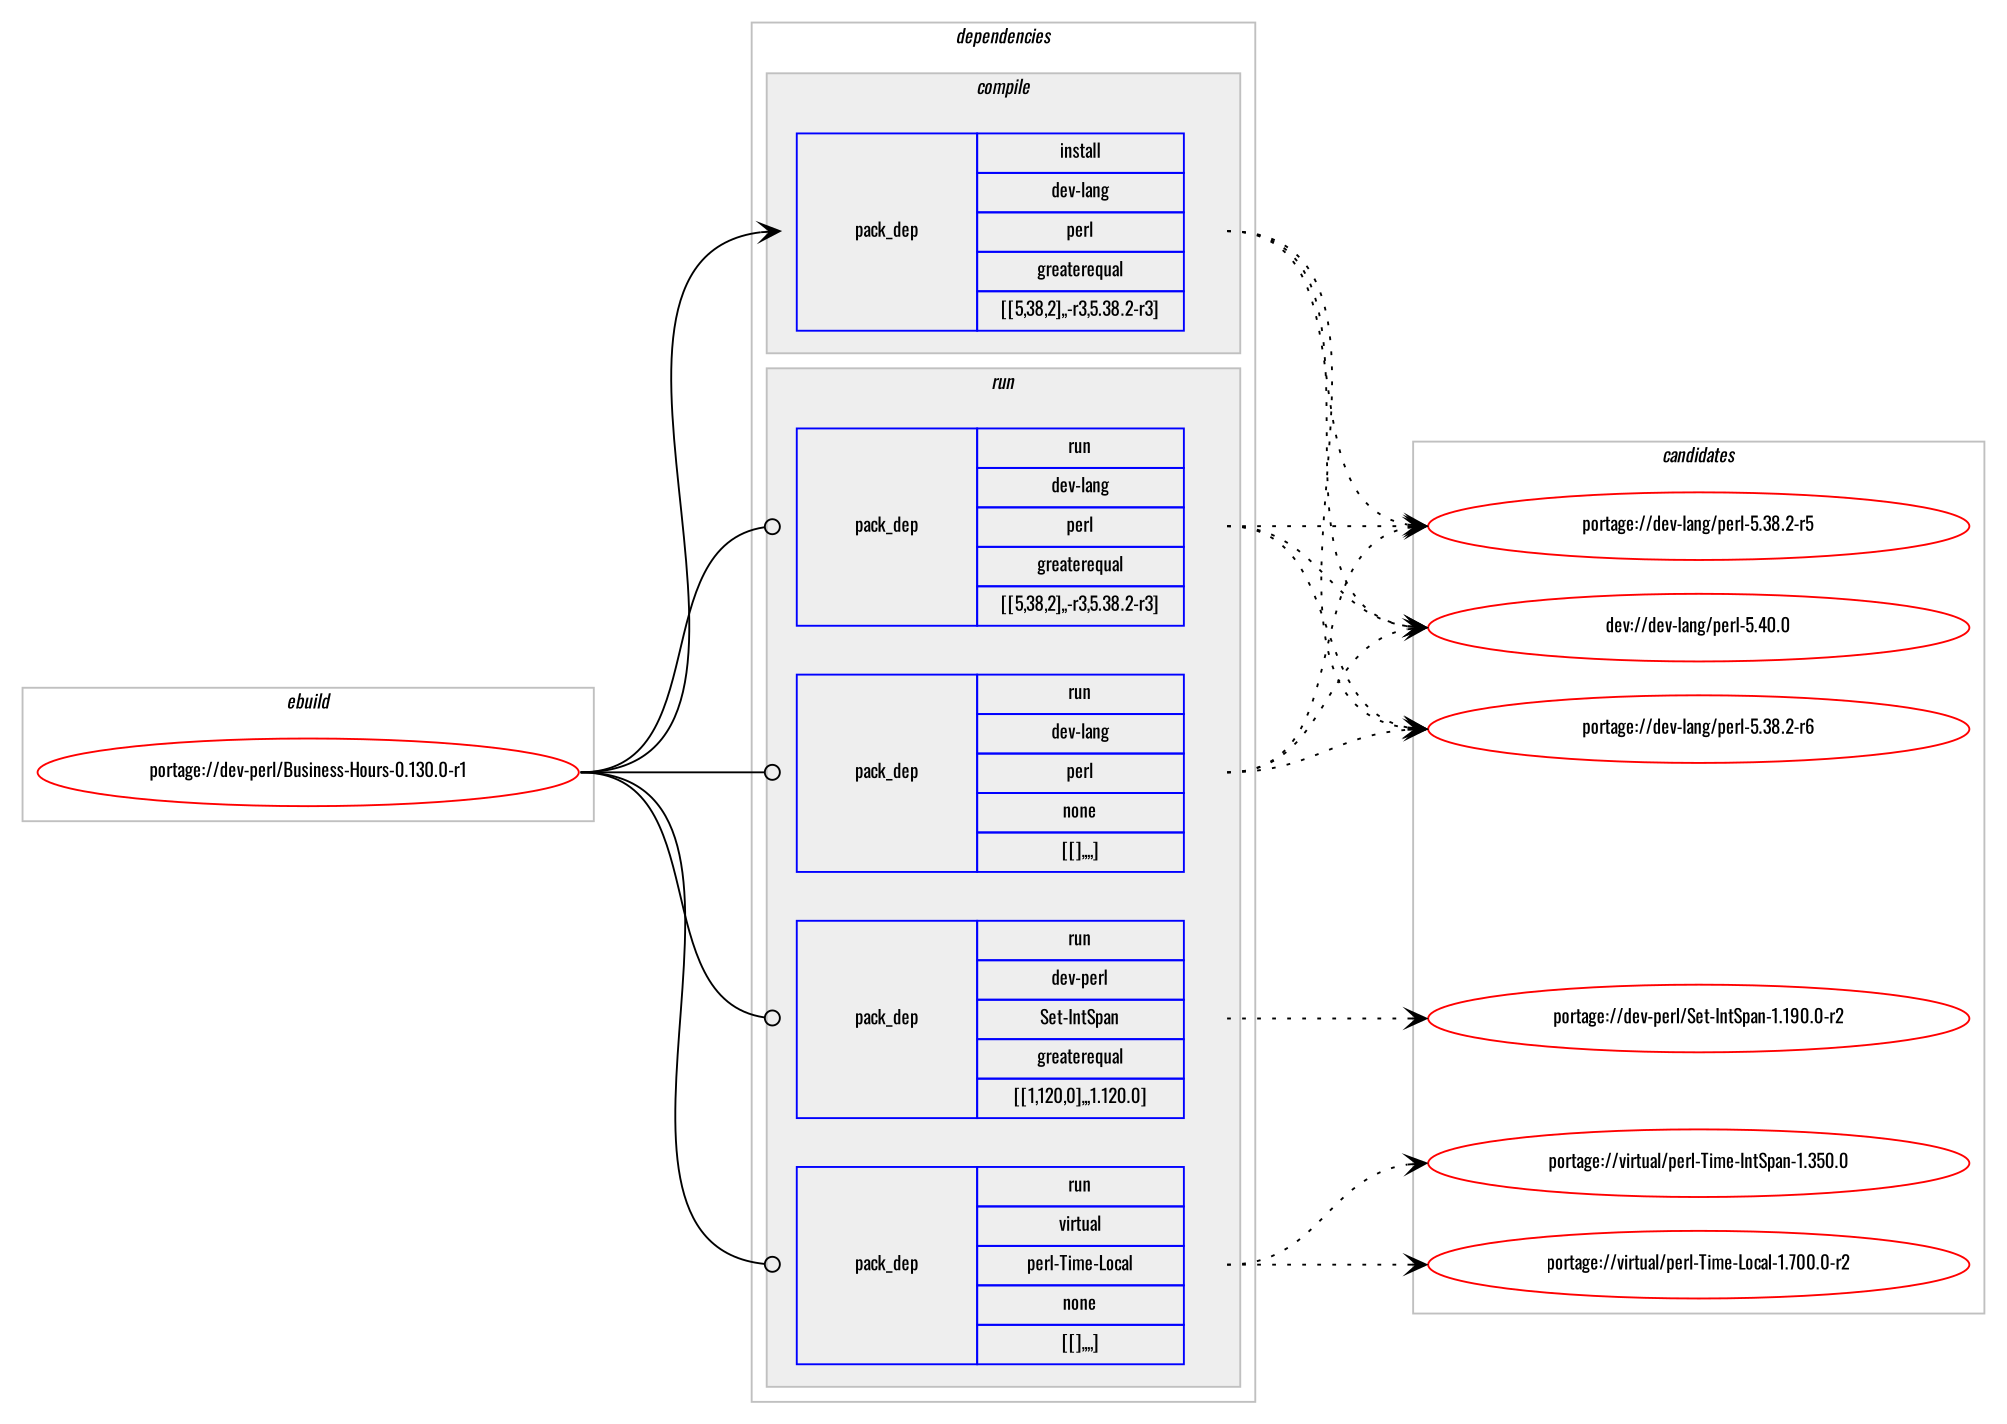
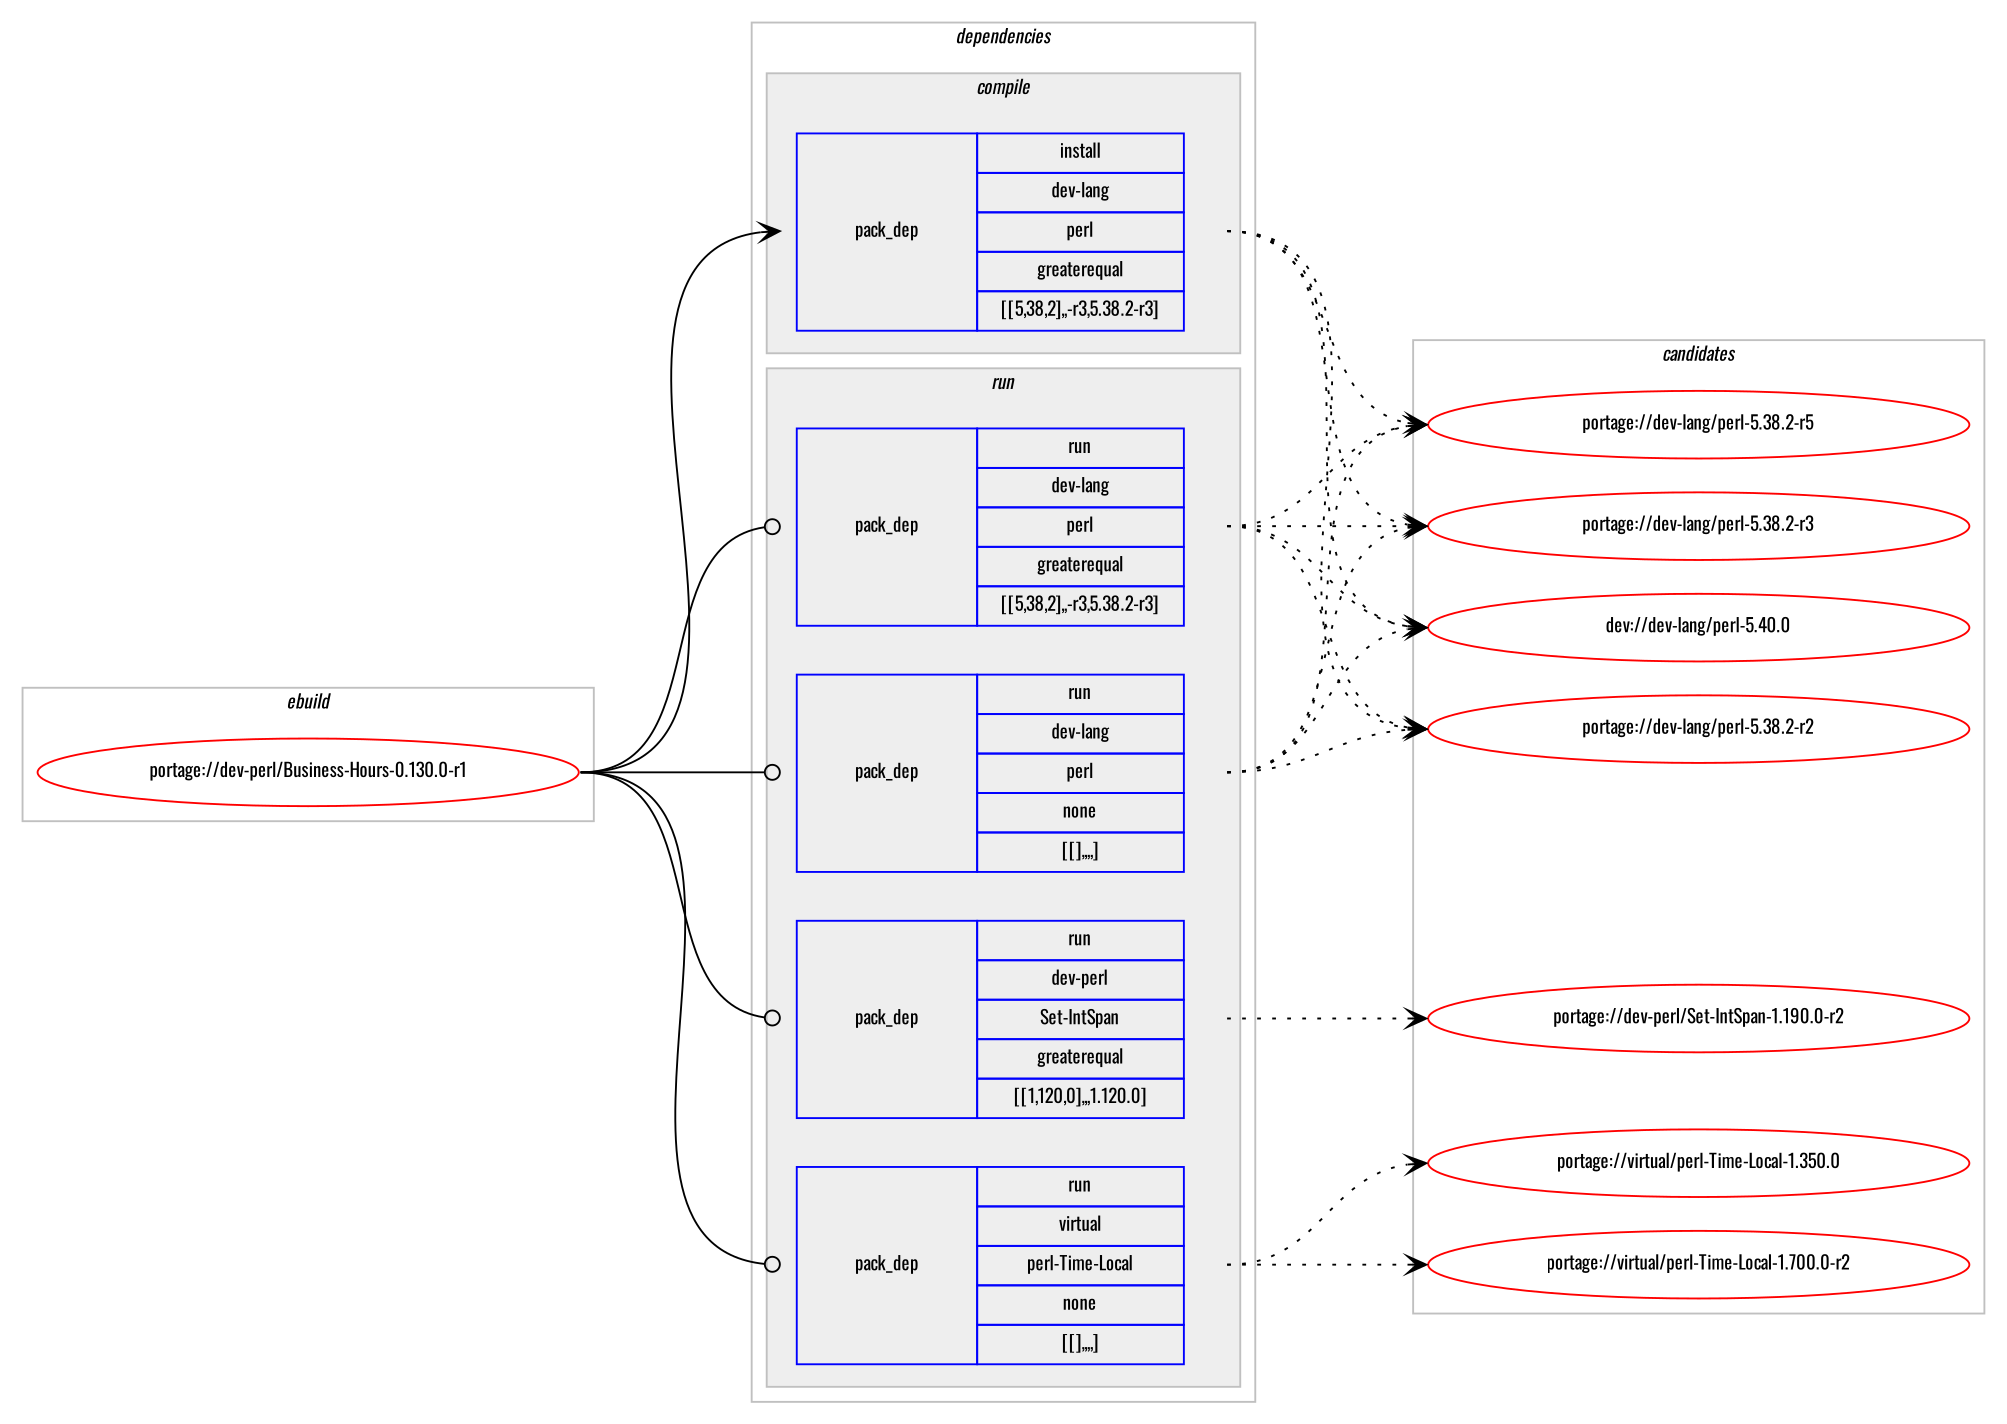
none -> (1699, 526)
(1699, 729) -> (1699, 729)
(1699, 1163) -> (1699, 1163)
